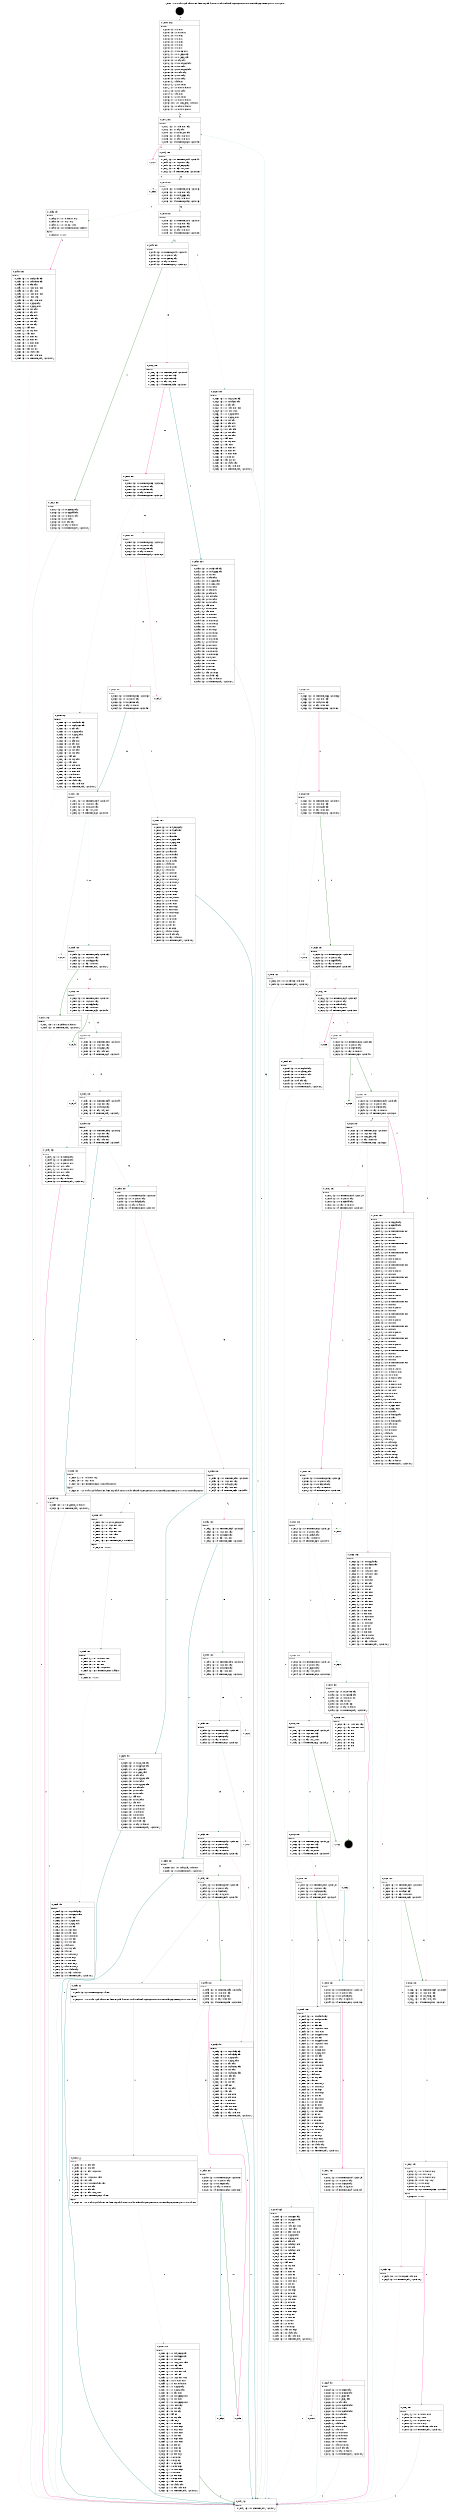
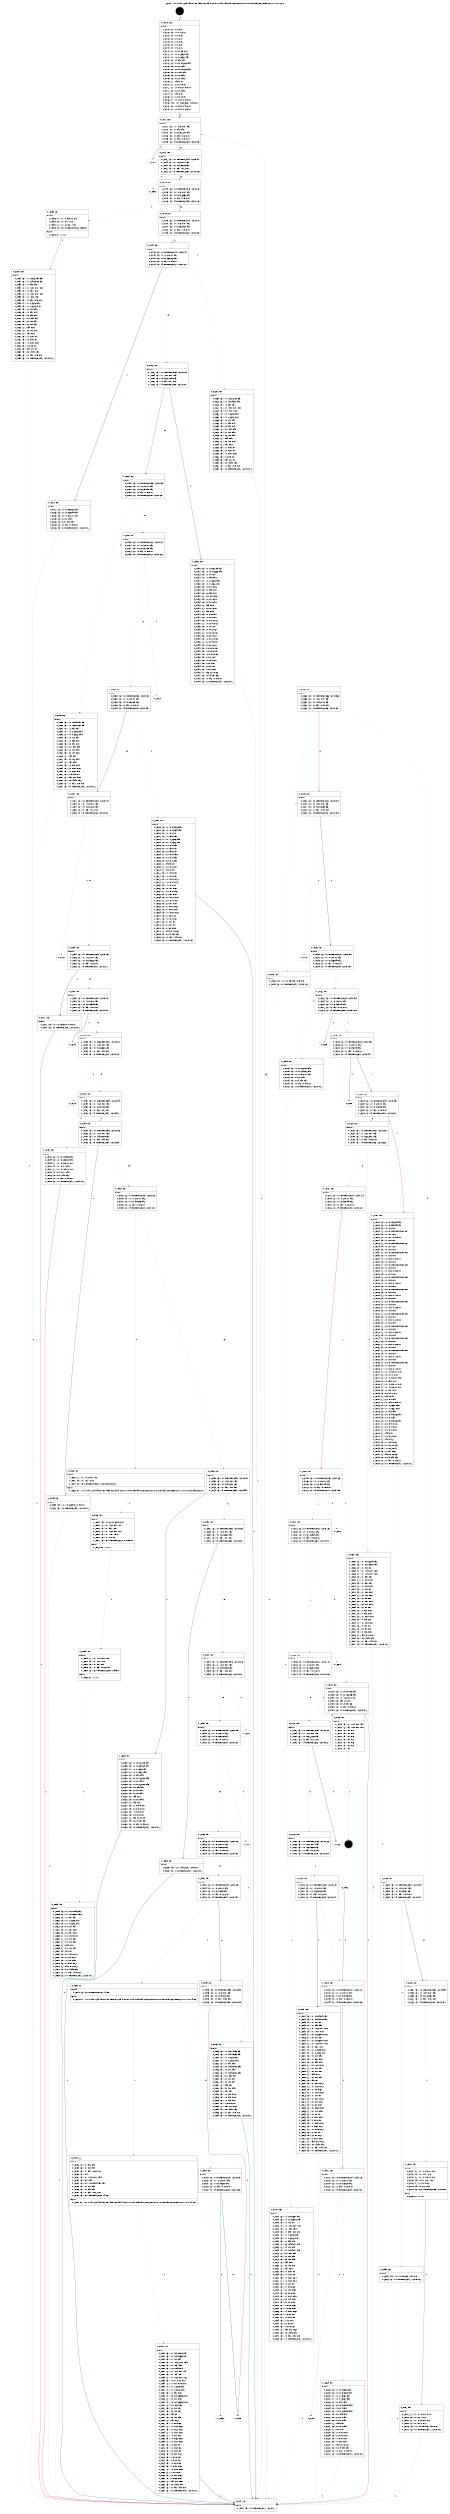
(41, 1857) -> (41, 1857)
